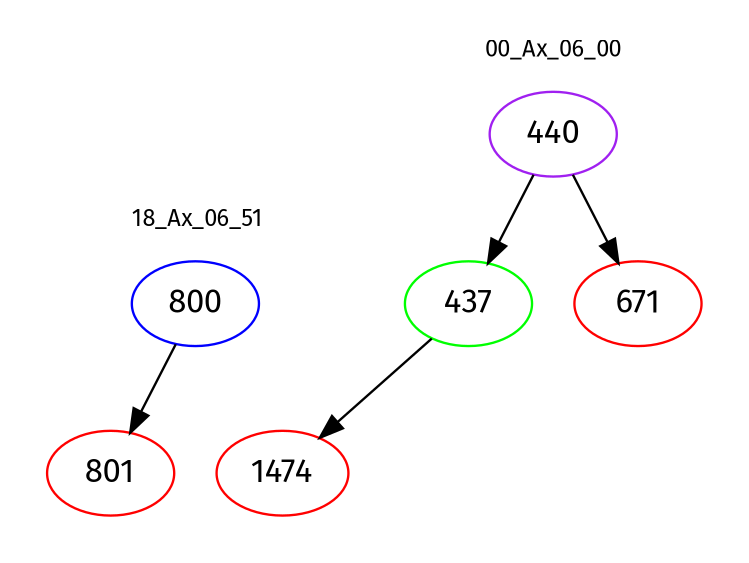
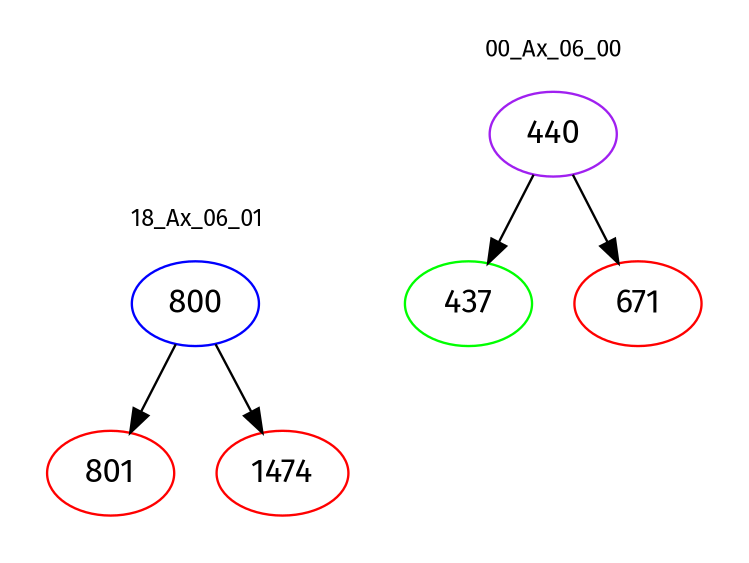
(198, 220) -> (198, 220)
(385, 380) -> (233, 378)
